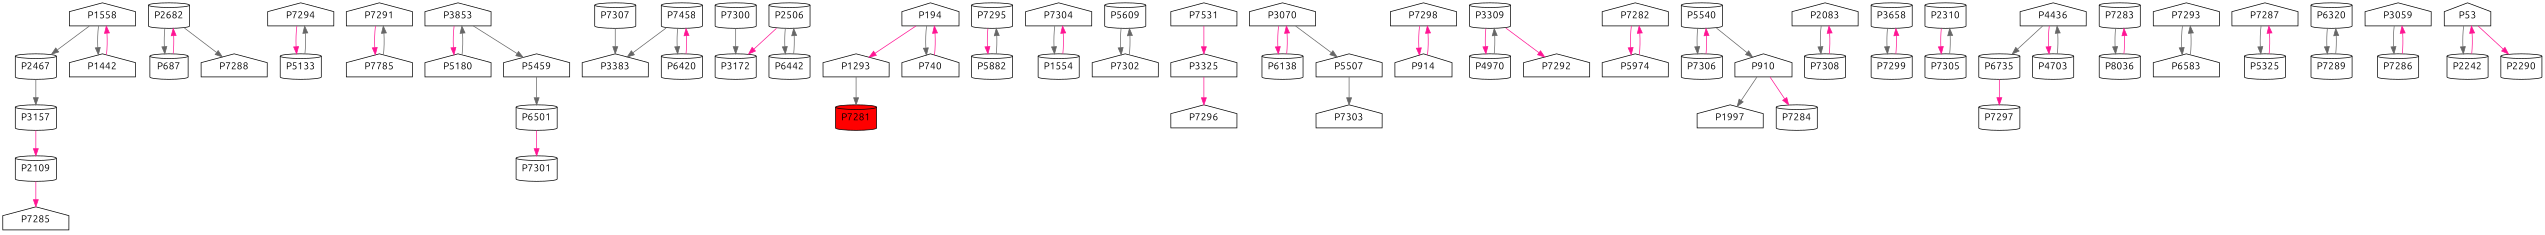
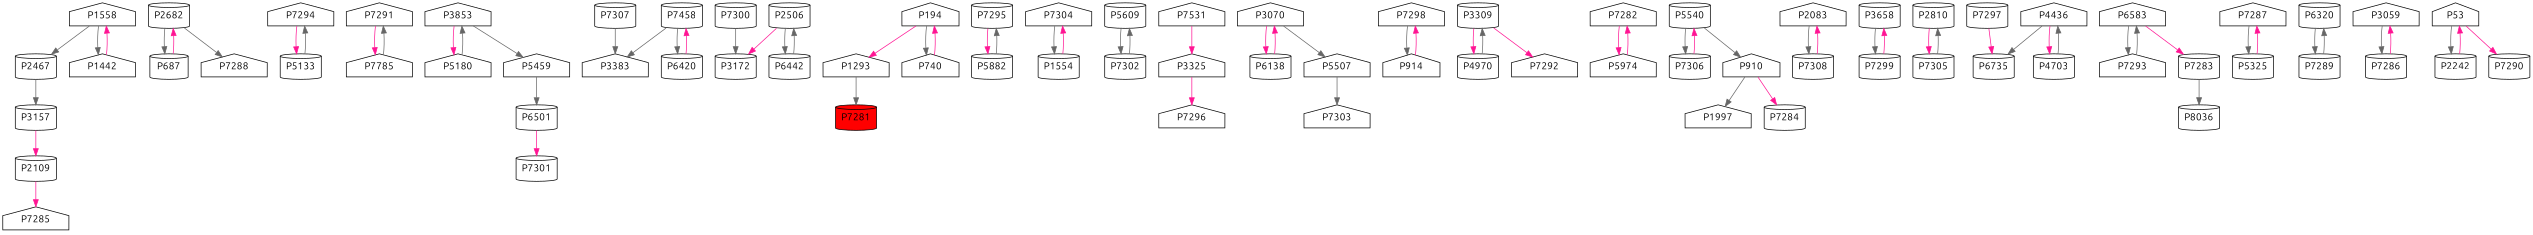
(1946, 16) -> (1933, 16)
(1419, 37) -> (1407, 37)
(2124, 45) -> (2162, 38)
(1125, 67) -> (1125, 67)
(2521, 67) -> (2509, 67)
(1999, 89) -> (1990, 38)
